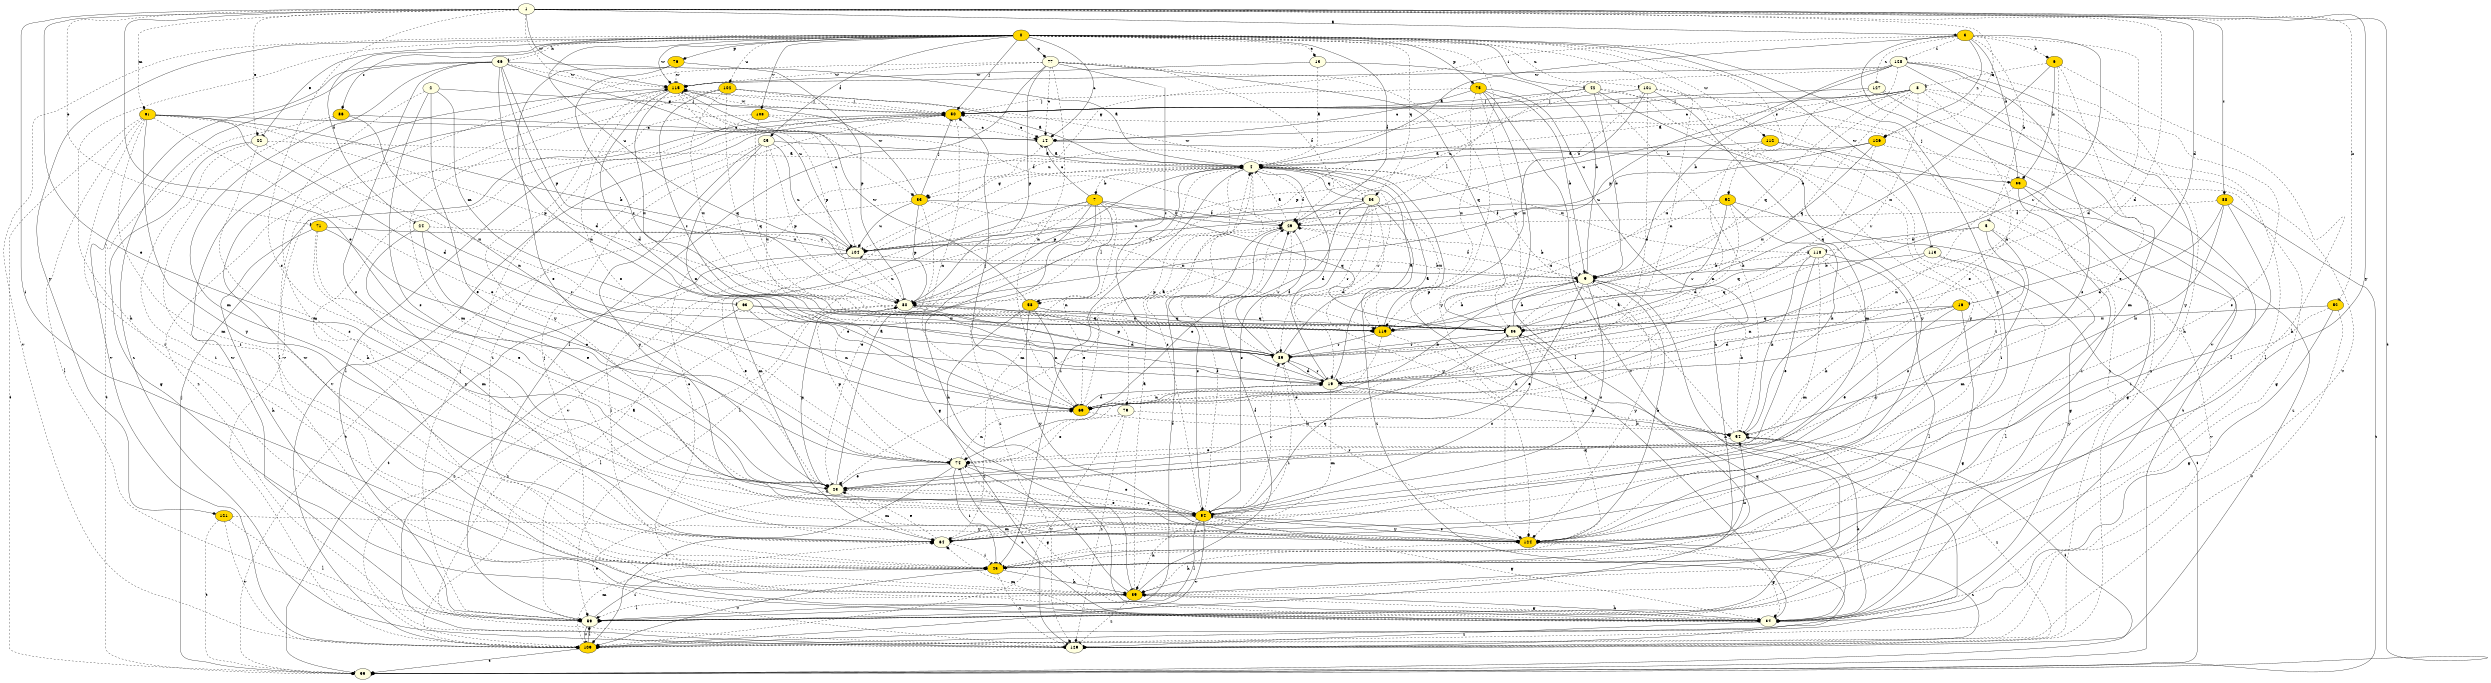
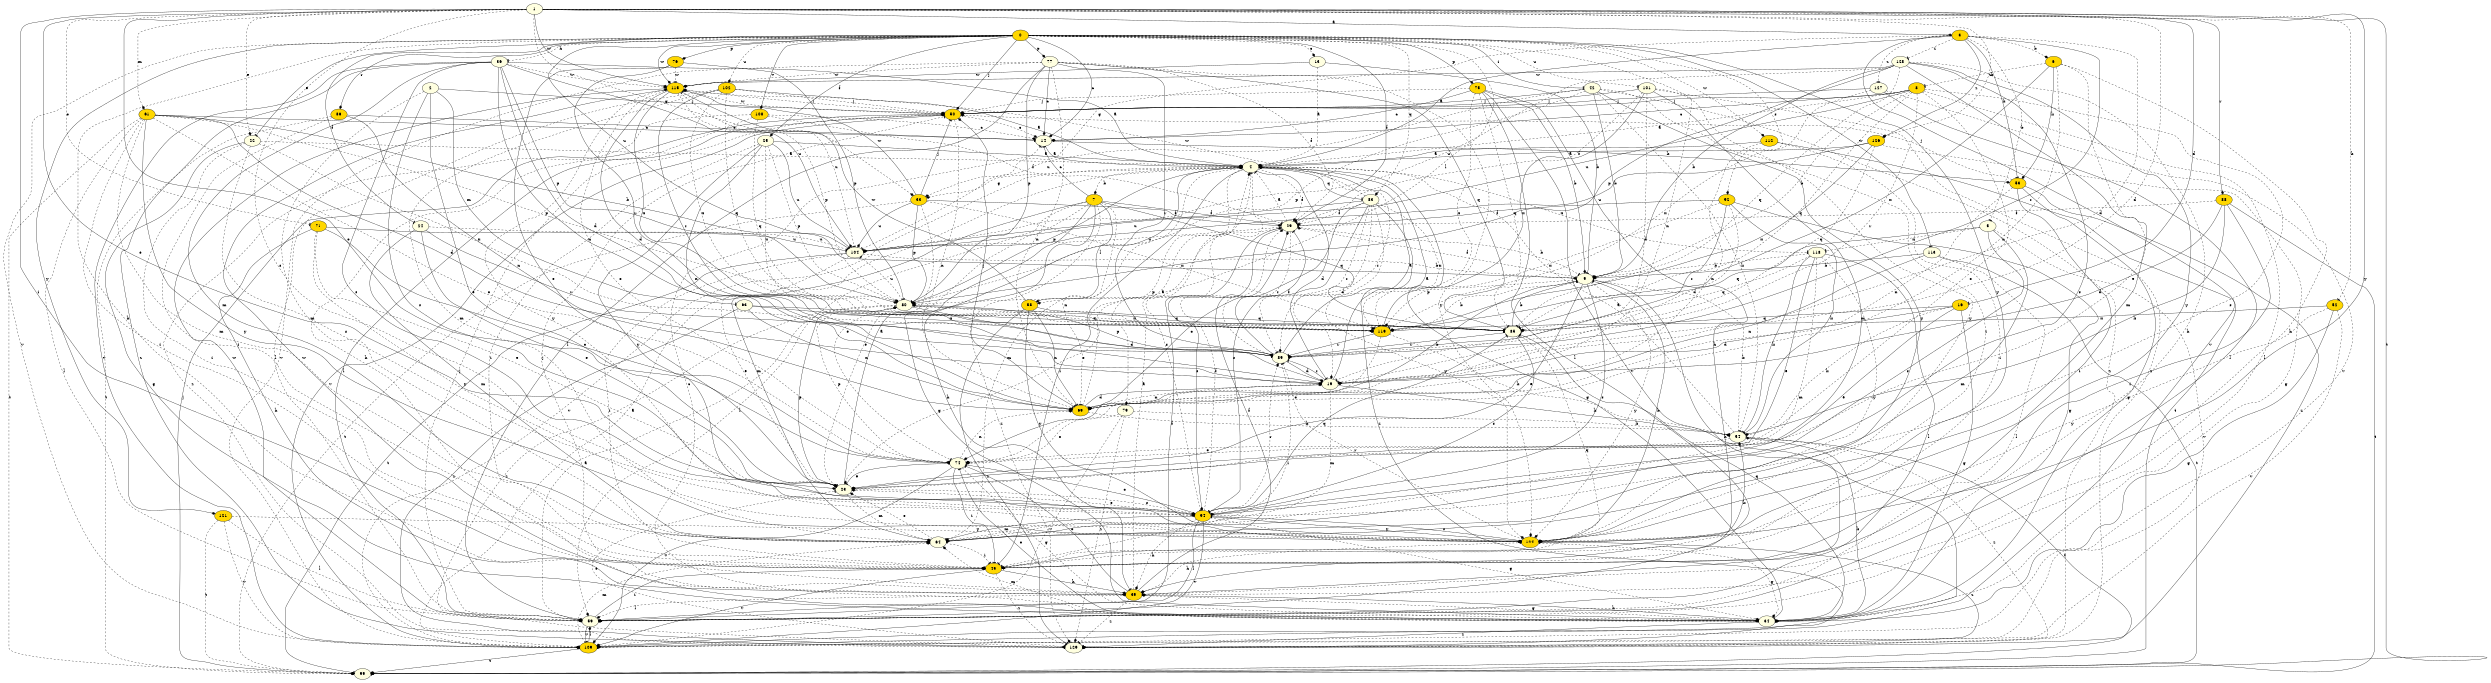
(1349, 75) -> (1351, 75)
(1918, 88) -> (1917, 88)
(1048, 101) -> (1047, 101)
(601, 463) -> (586, 463)
